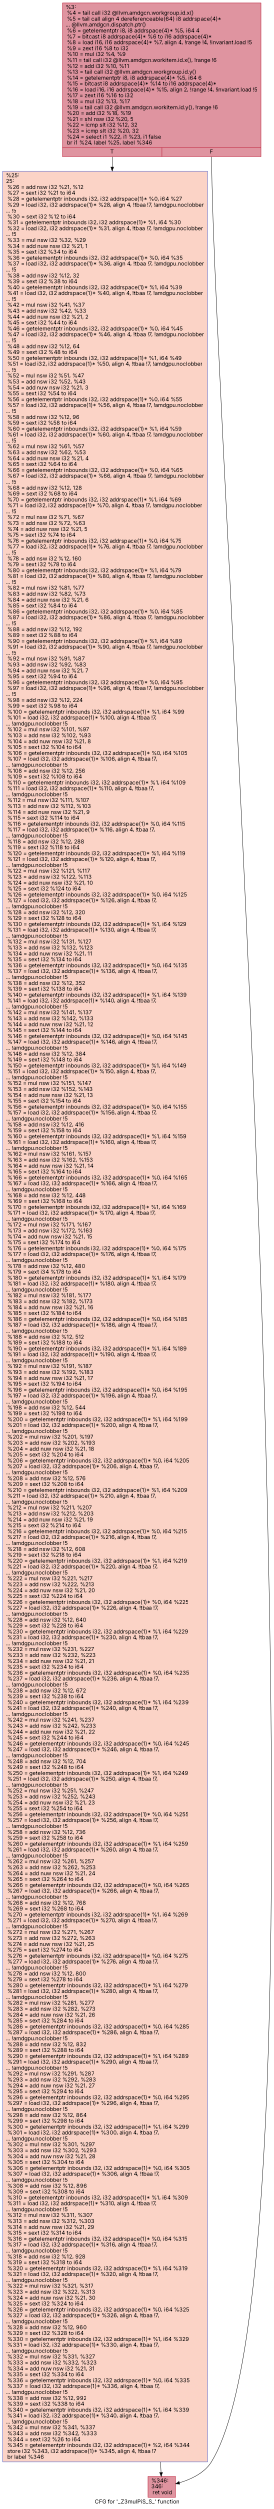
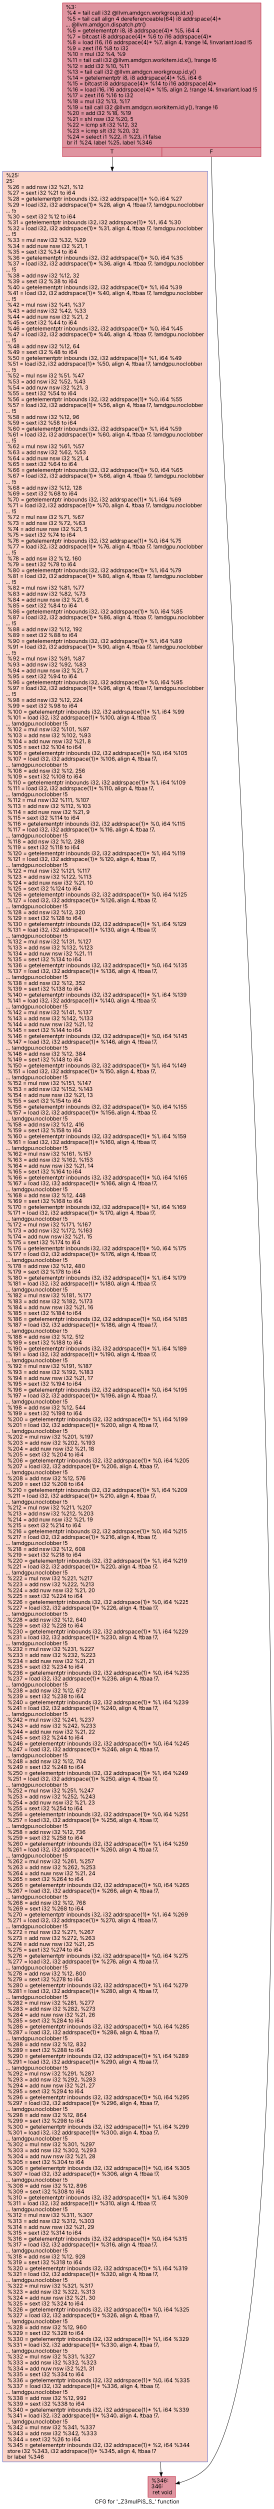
(44, 1272) -> (43, 1272)
